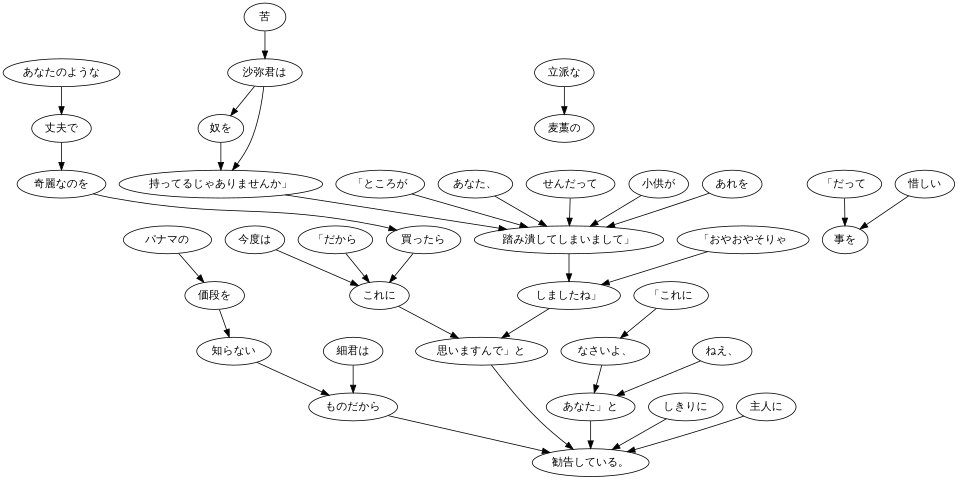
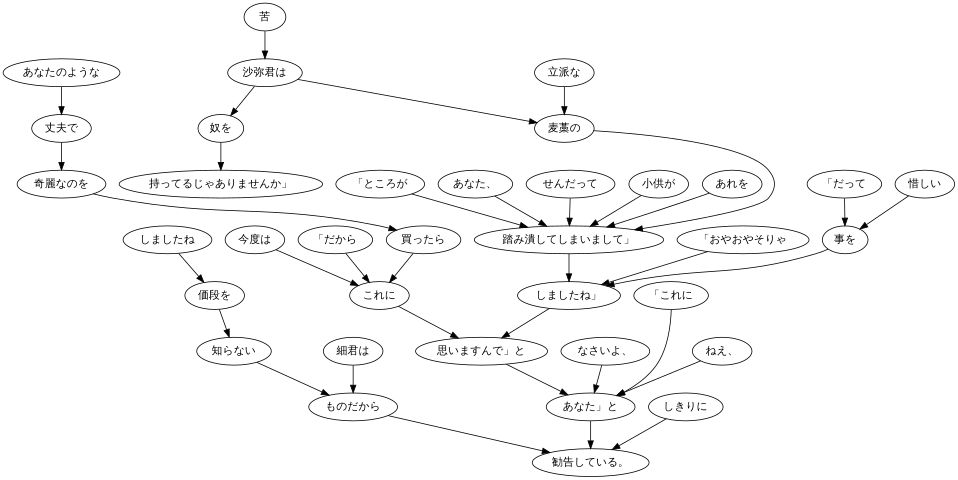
(256, 127) -> (414, 100)
(392, 212) -> (761, 164)
(167, 240) -> (167, 240)
none -> (722, 271)
(641, 321) -> (660, 358)
(526, 407) -> (534, 378)
(766, 407) -> none
